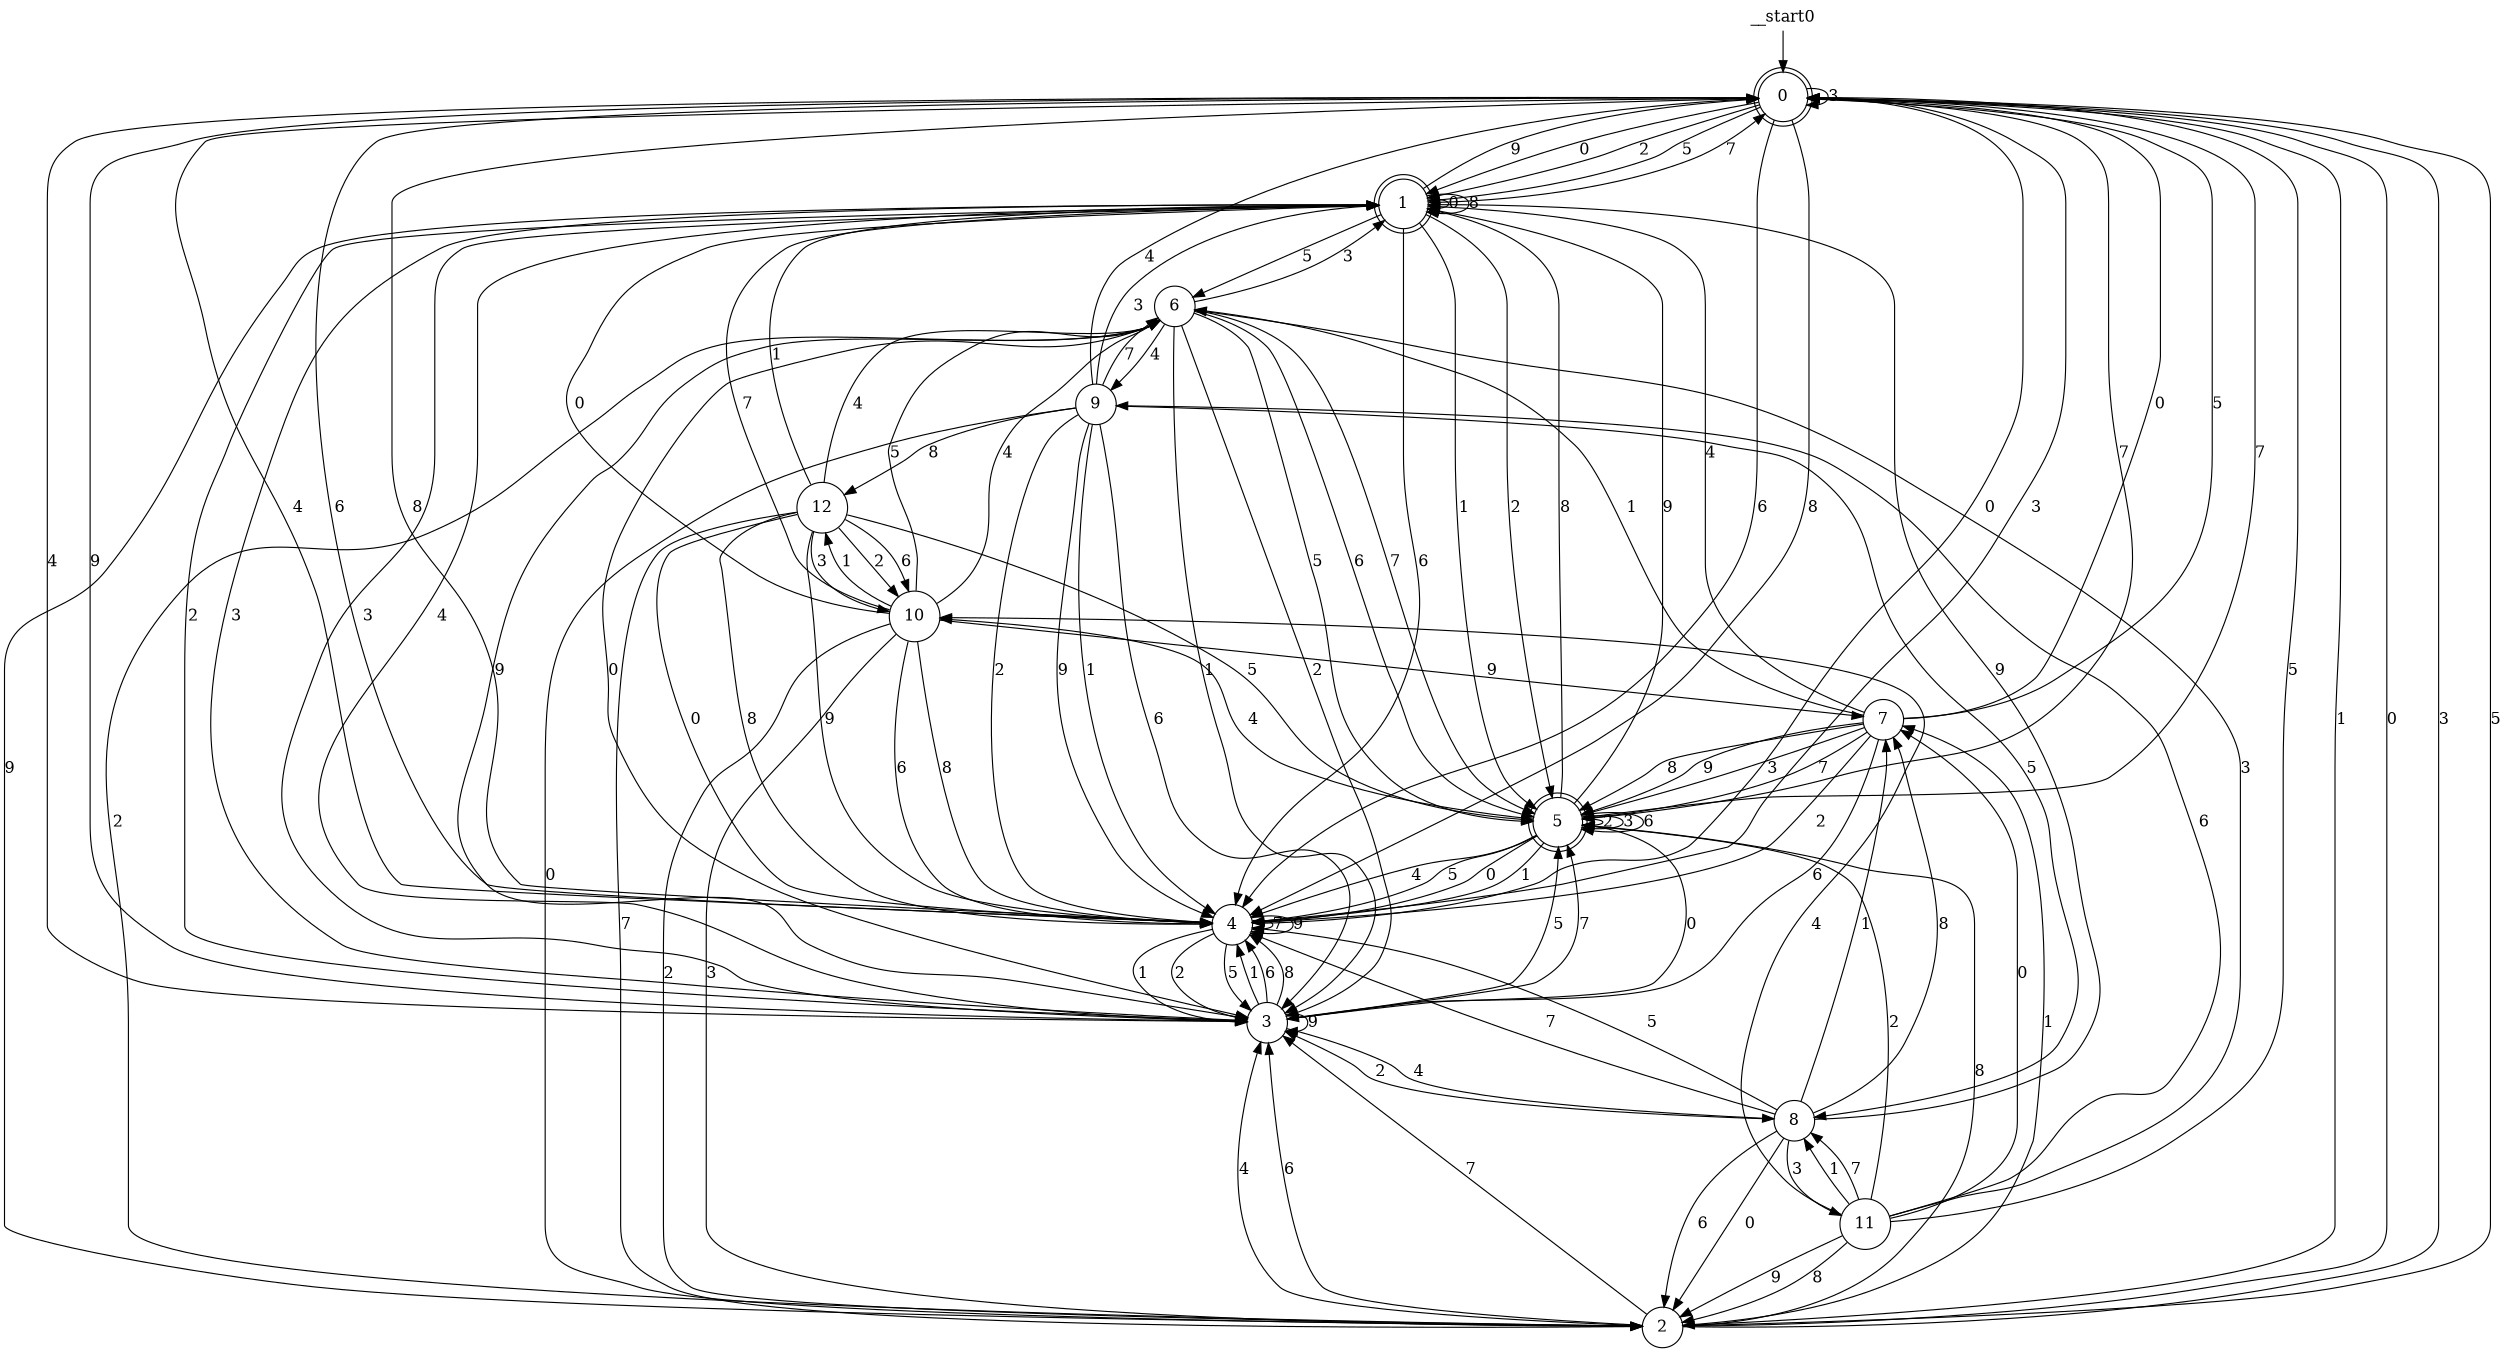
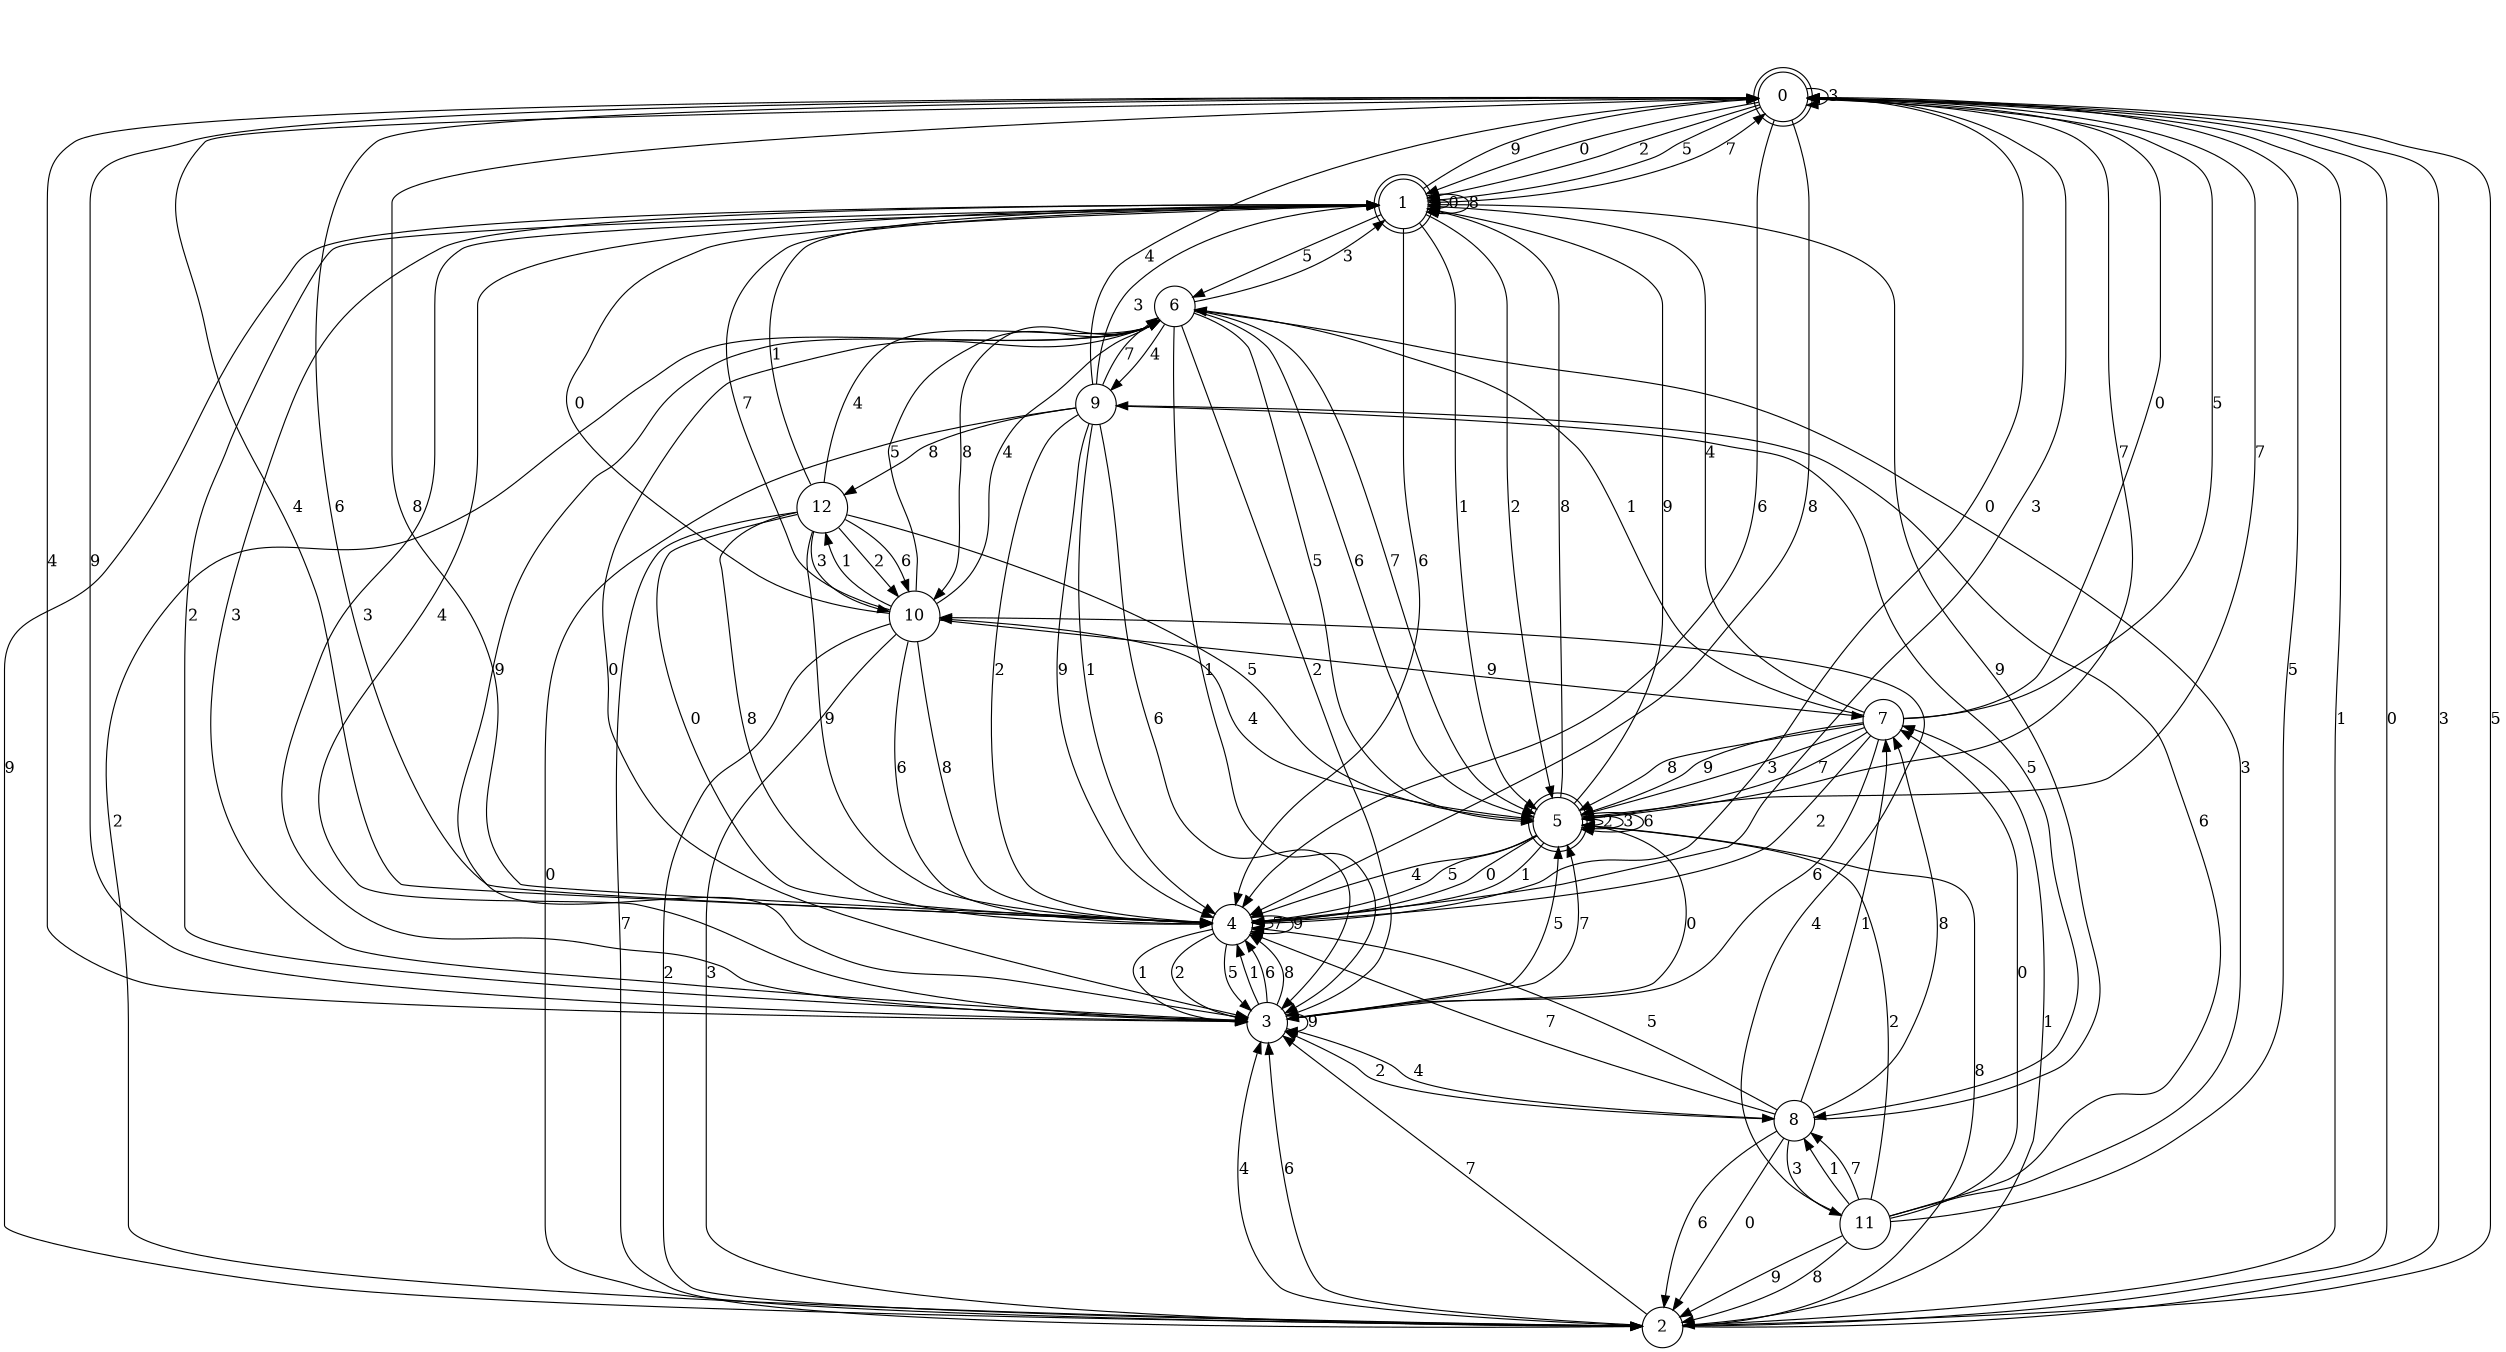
(1783, 17) -> none
none -> (967, 379)
